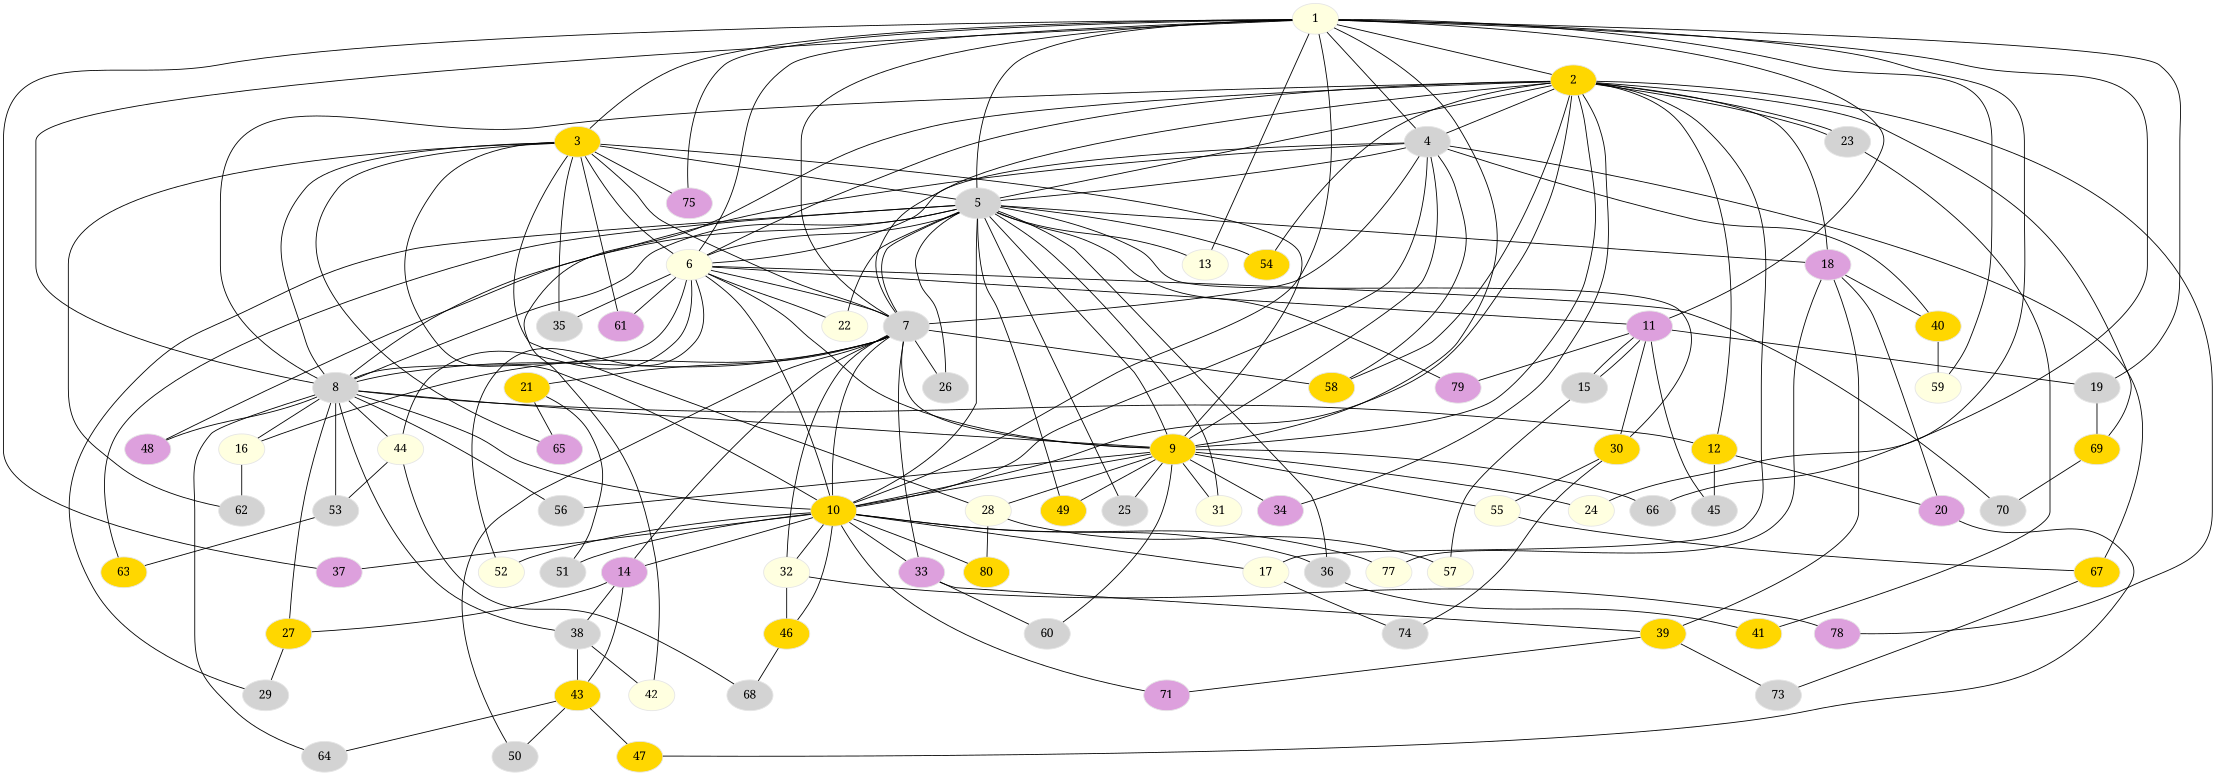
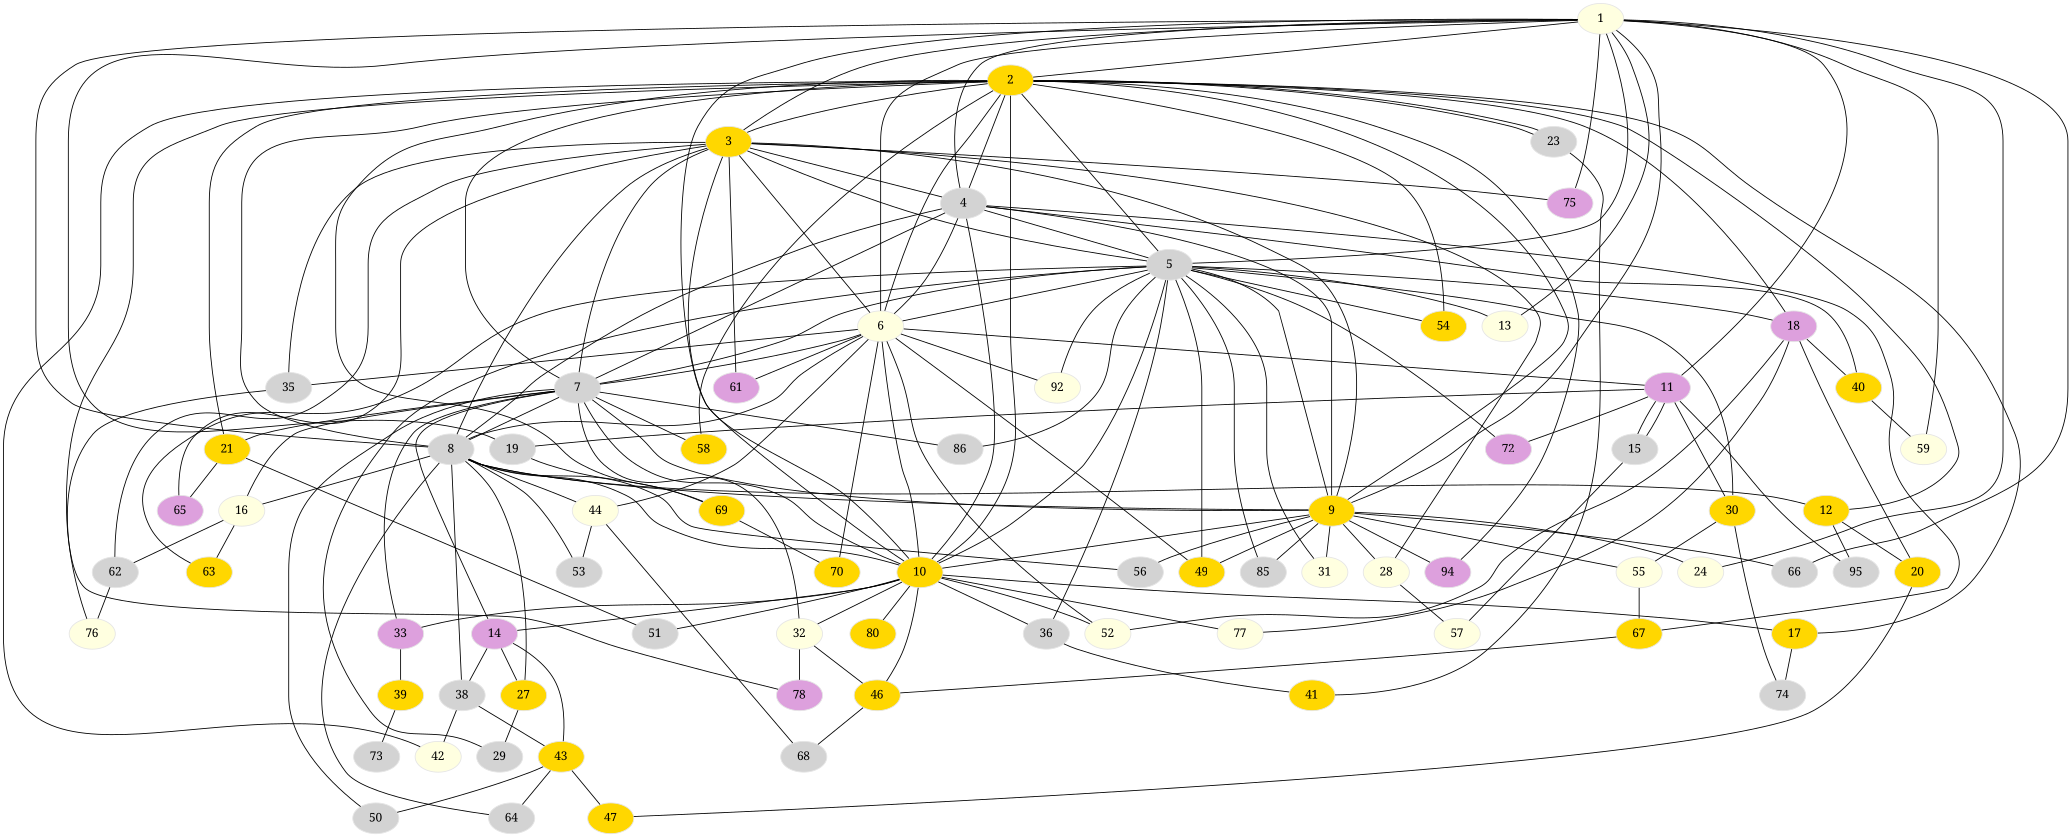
(927, 60) -> none
none -> (866, 102)
none -> (273, 122)
(646, 258) -> none
(1455, 280) -> (846, 173)
(845, 326) -> (1057, 388)
(946, 388) -> (960, 449)
(1458, 388) -> (1508, 449)
(888, 398) -> (1043, 448)
(148, 449) -> none
(1859, 502) -> (1494, 573)
(1125, 511) -> (1263, 572)
(1280, 511) -> (1448, 572)
(1714, 511) -> (1856, 572)
(1942, 511) -> (1918, 572)
(2003, 511) -> (837, 572)
(230, 542) -> (225, 542)
(987, 542) -> none
(339, 572) -> none
(1266, 572) -> (1795, 634)
none -> (92, 634)
(1047, 634) -> none
(1931, 638) -> (1259, 667)
(1167, 695) -> none
